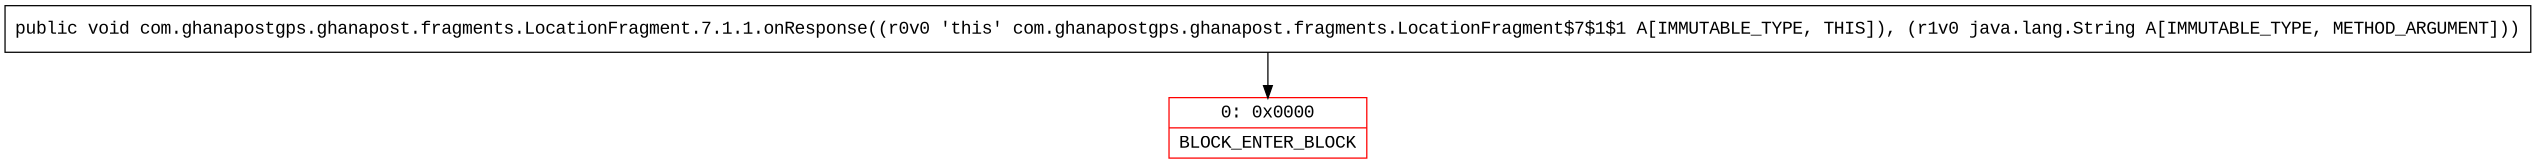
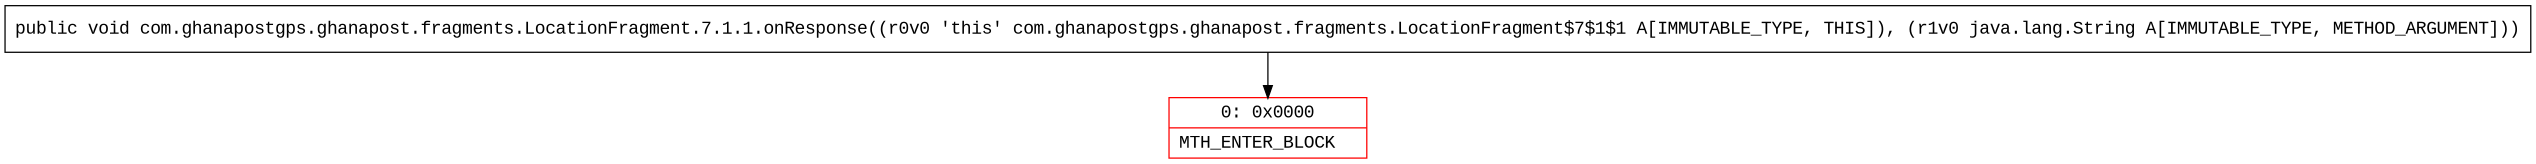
(1268, 142) -> (1257, 142)
